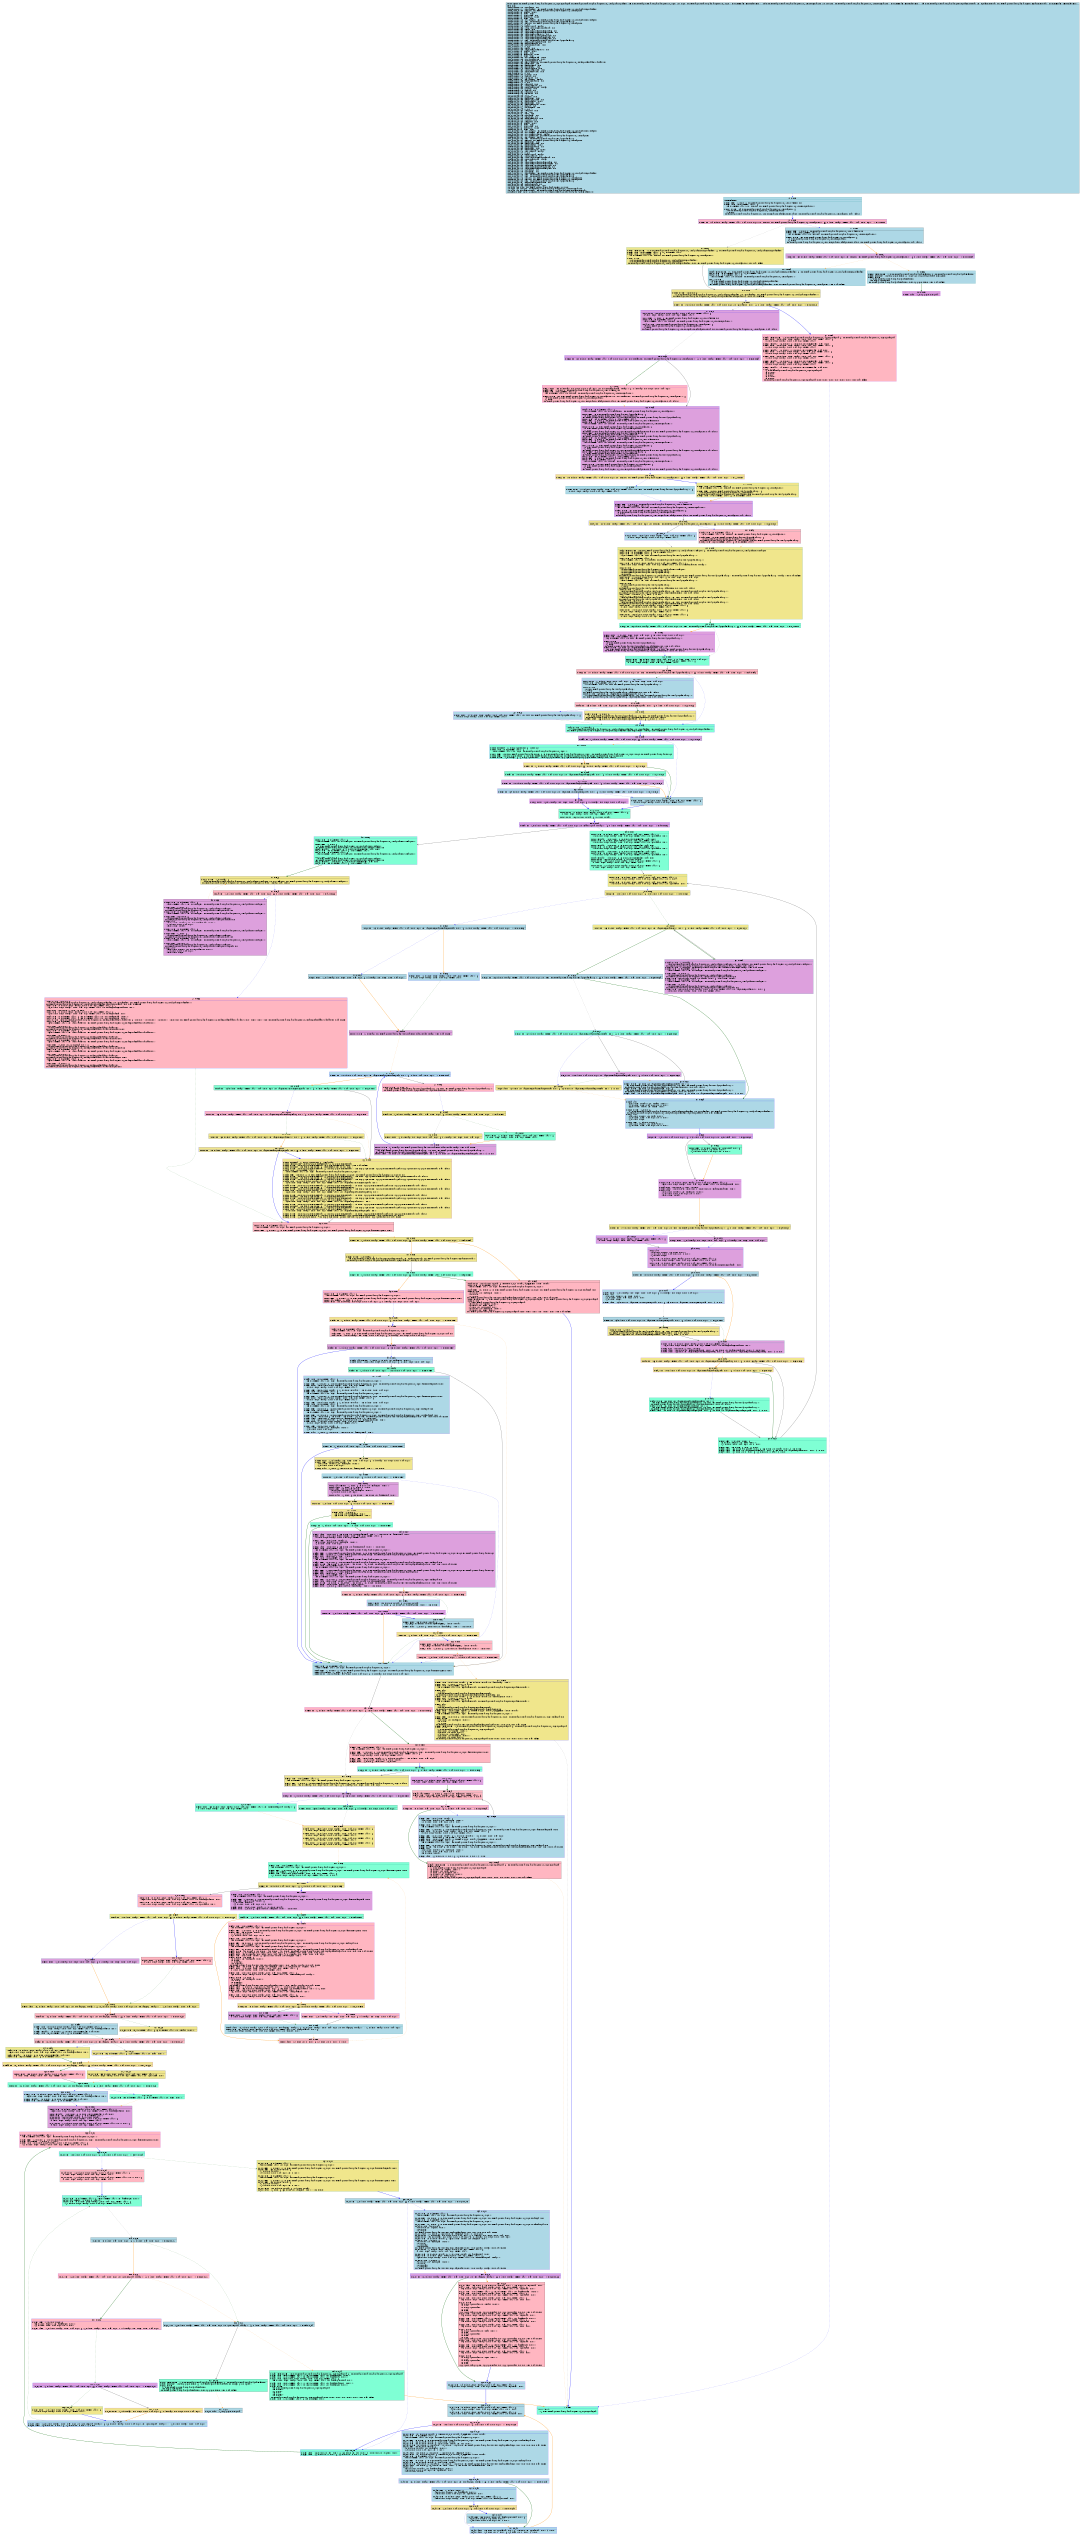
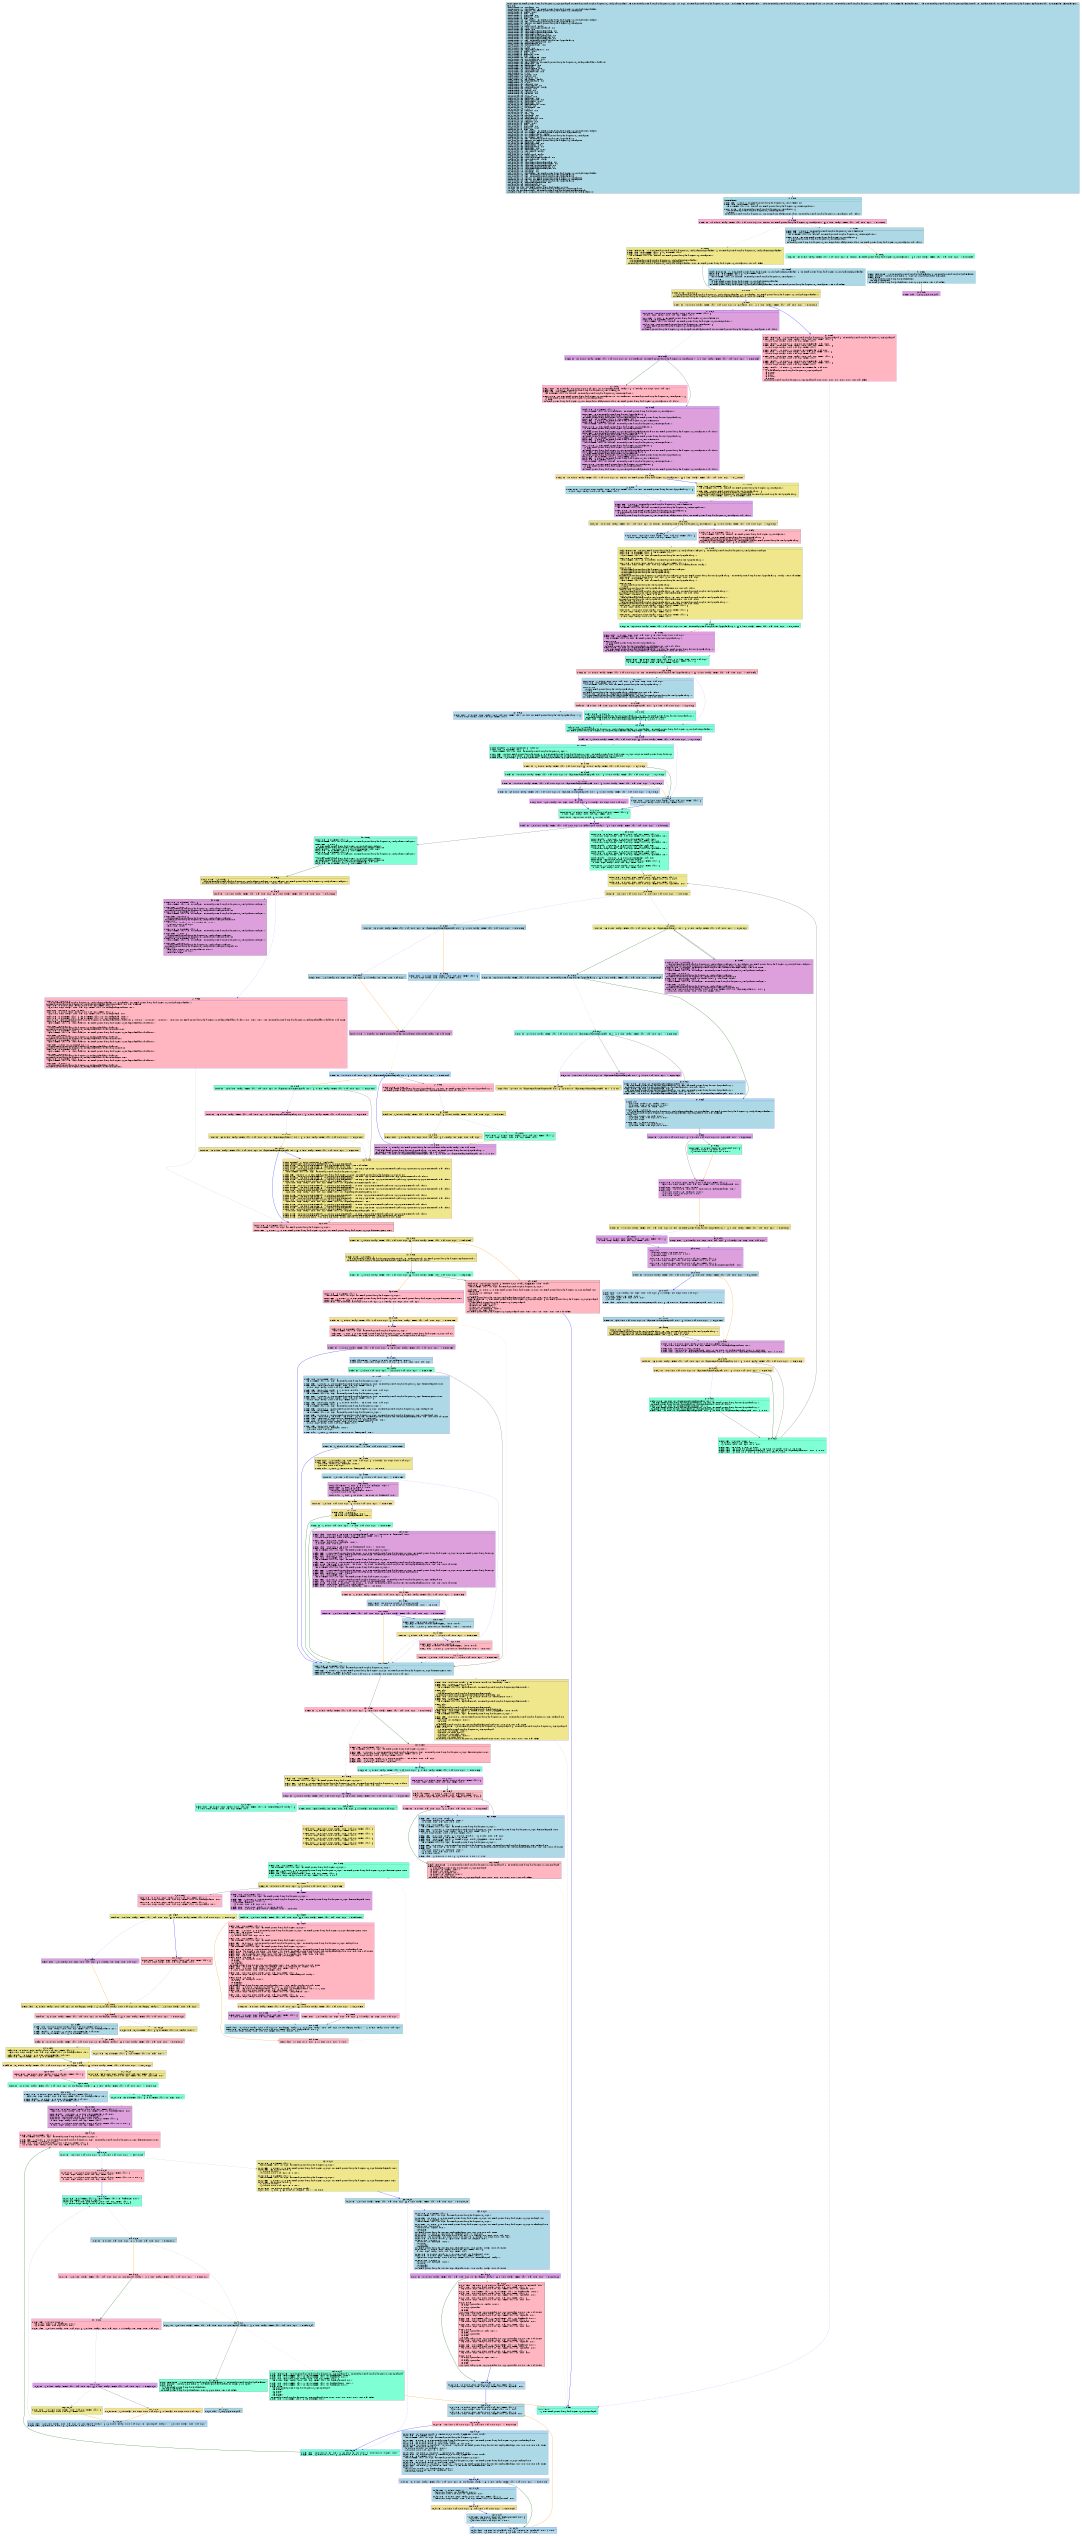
(880, 256) -> (880, 256)
(640, 716) -> (640, 716)
(93, 2417) -> (93, 2417)
